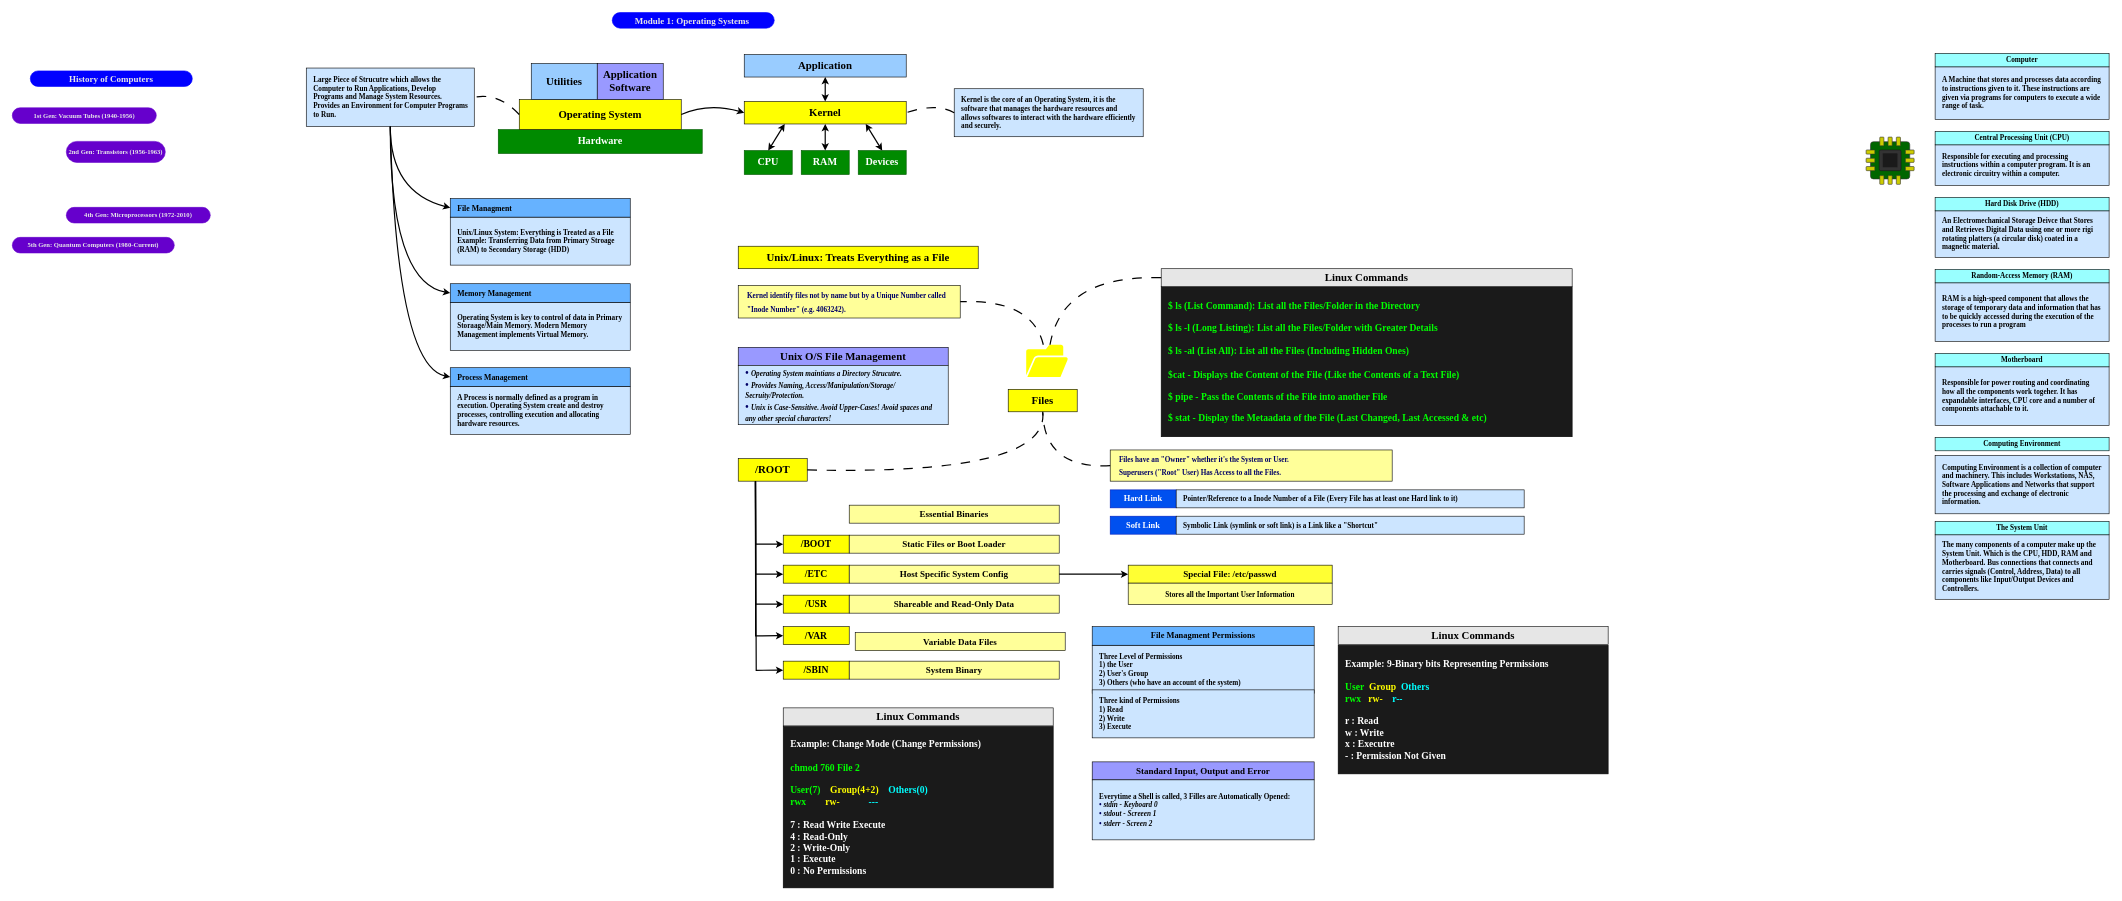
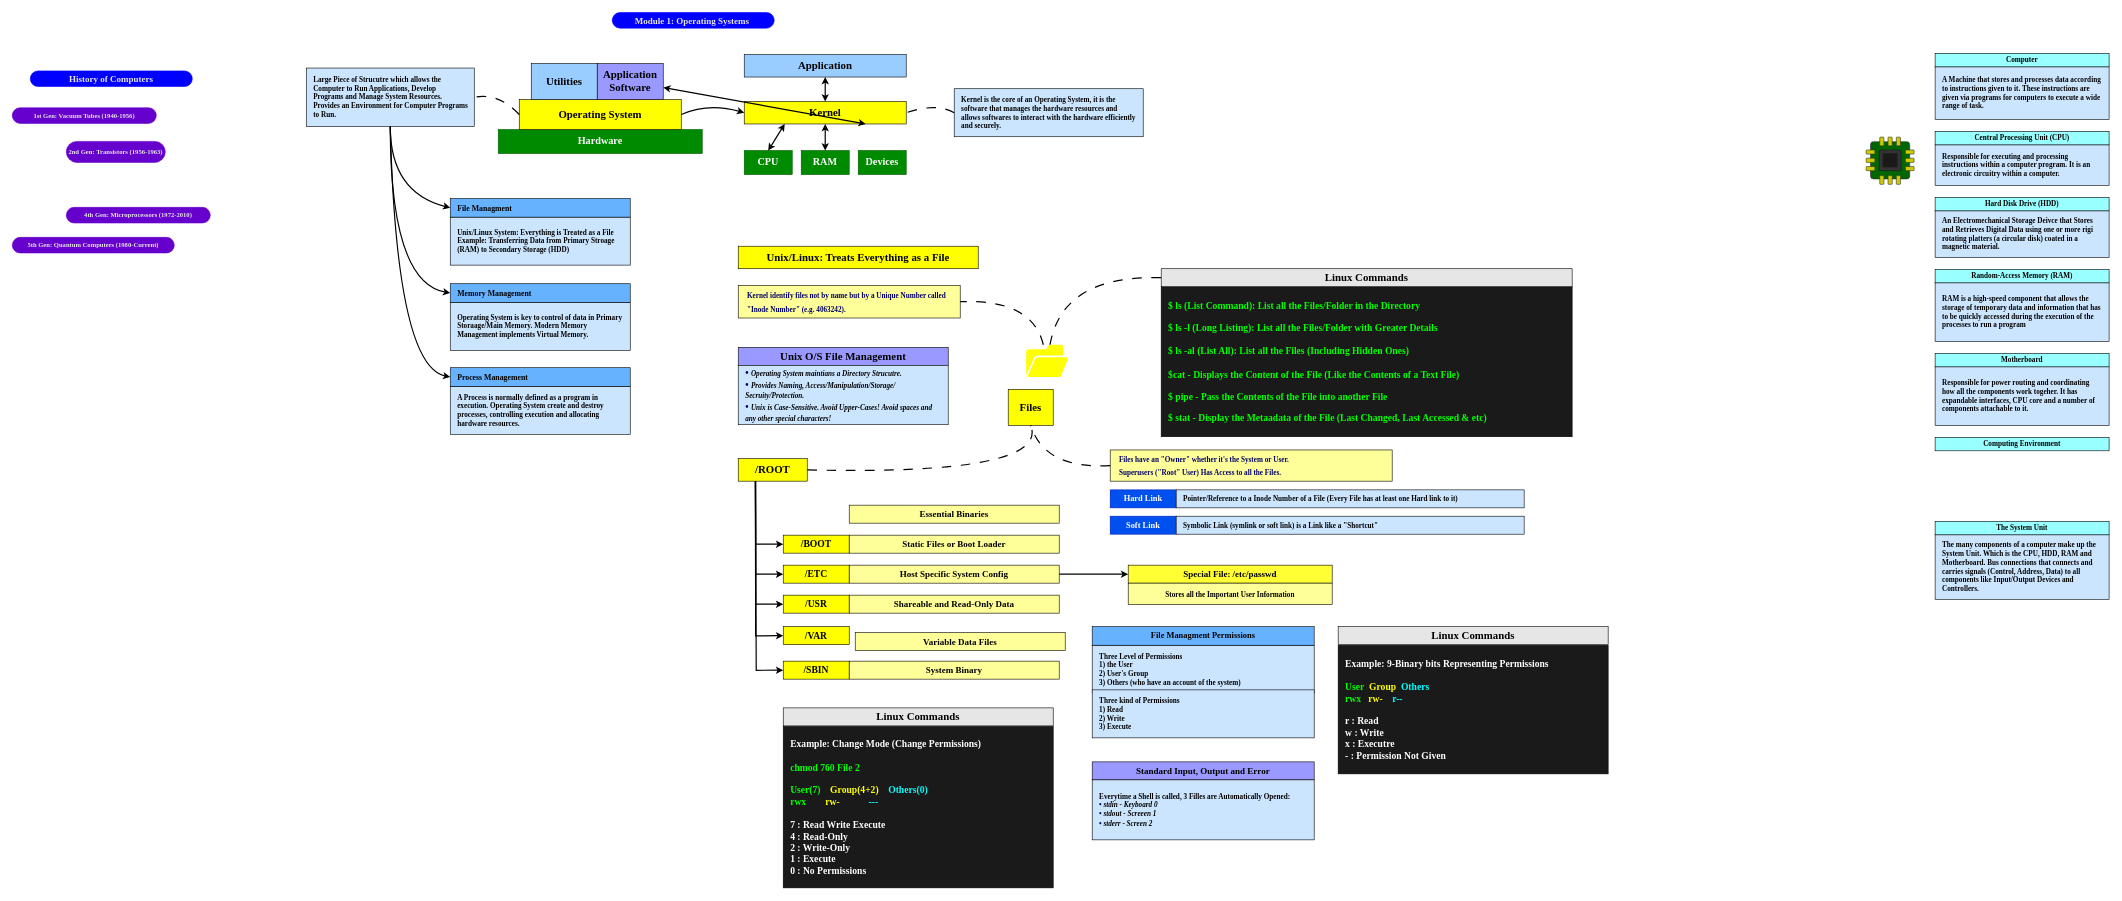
(874, 137) -> (765, 106)
(1043, 400) -> (1031, 407)
(2022, 484) -> none
